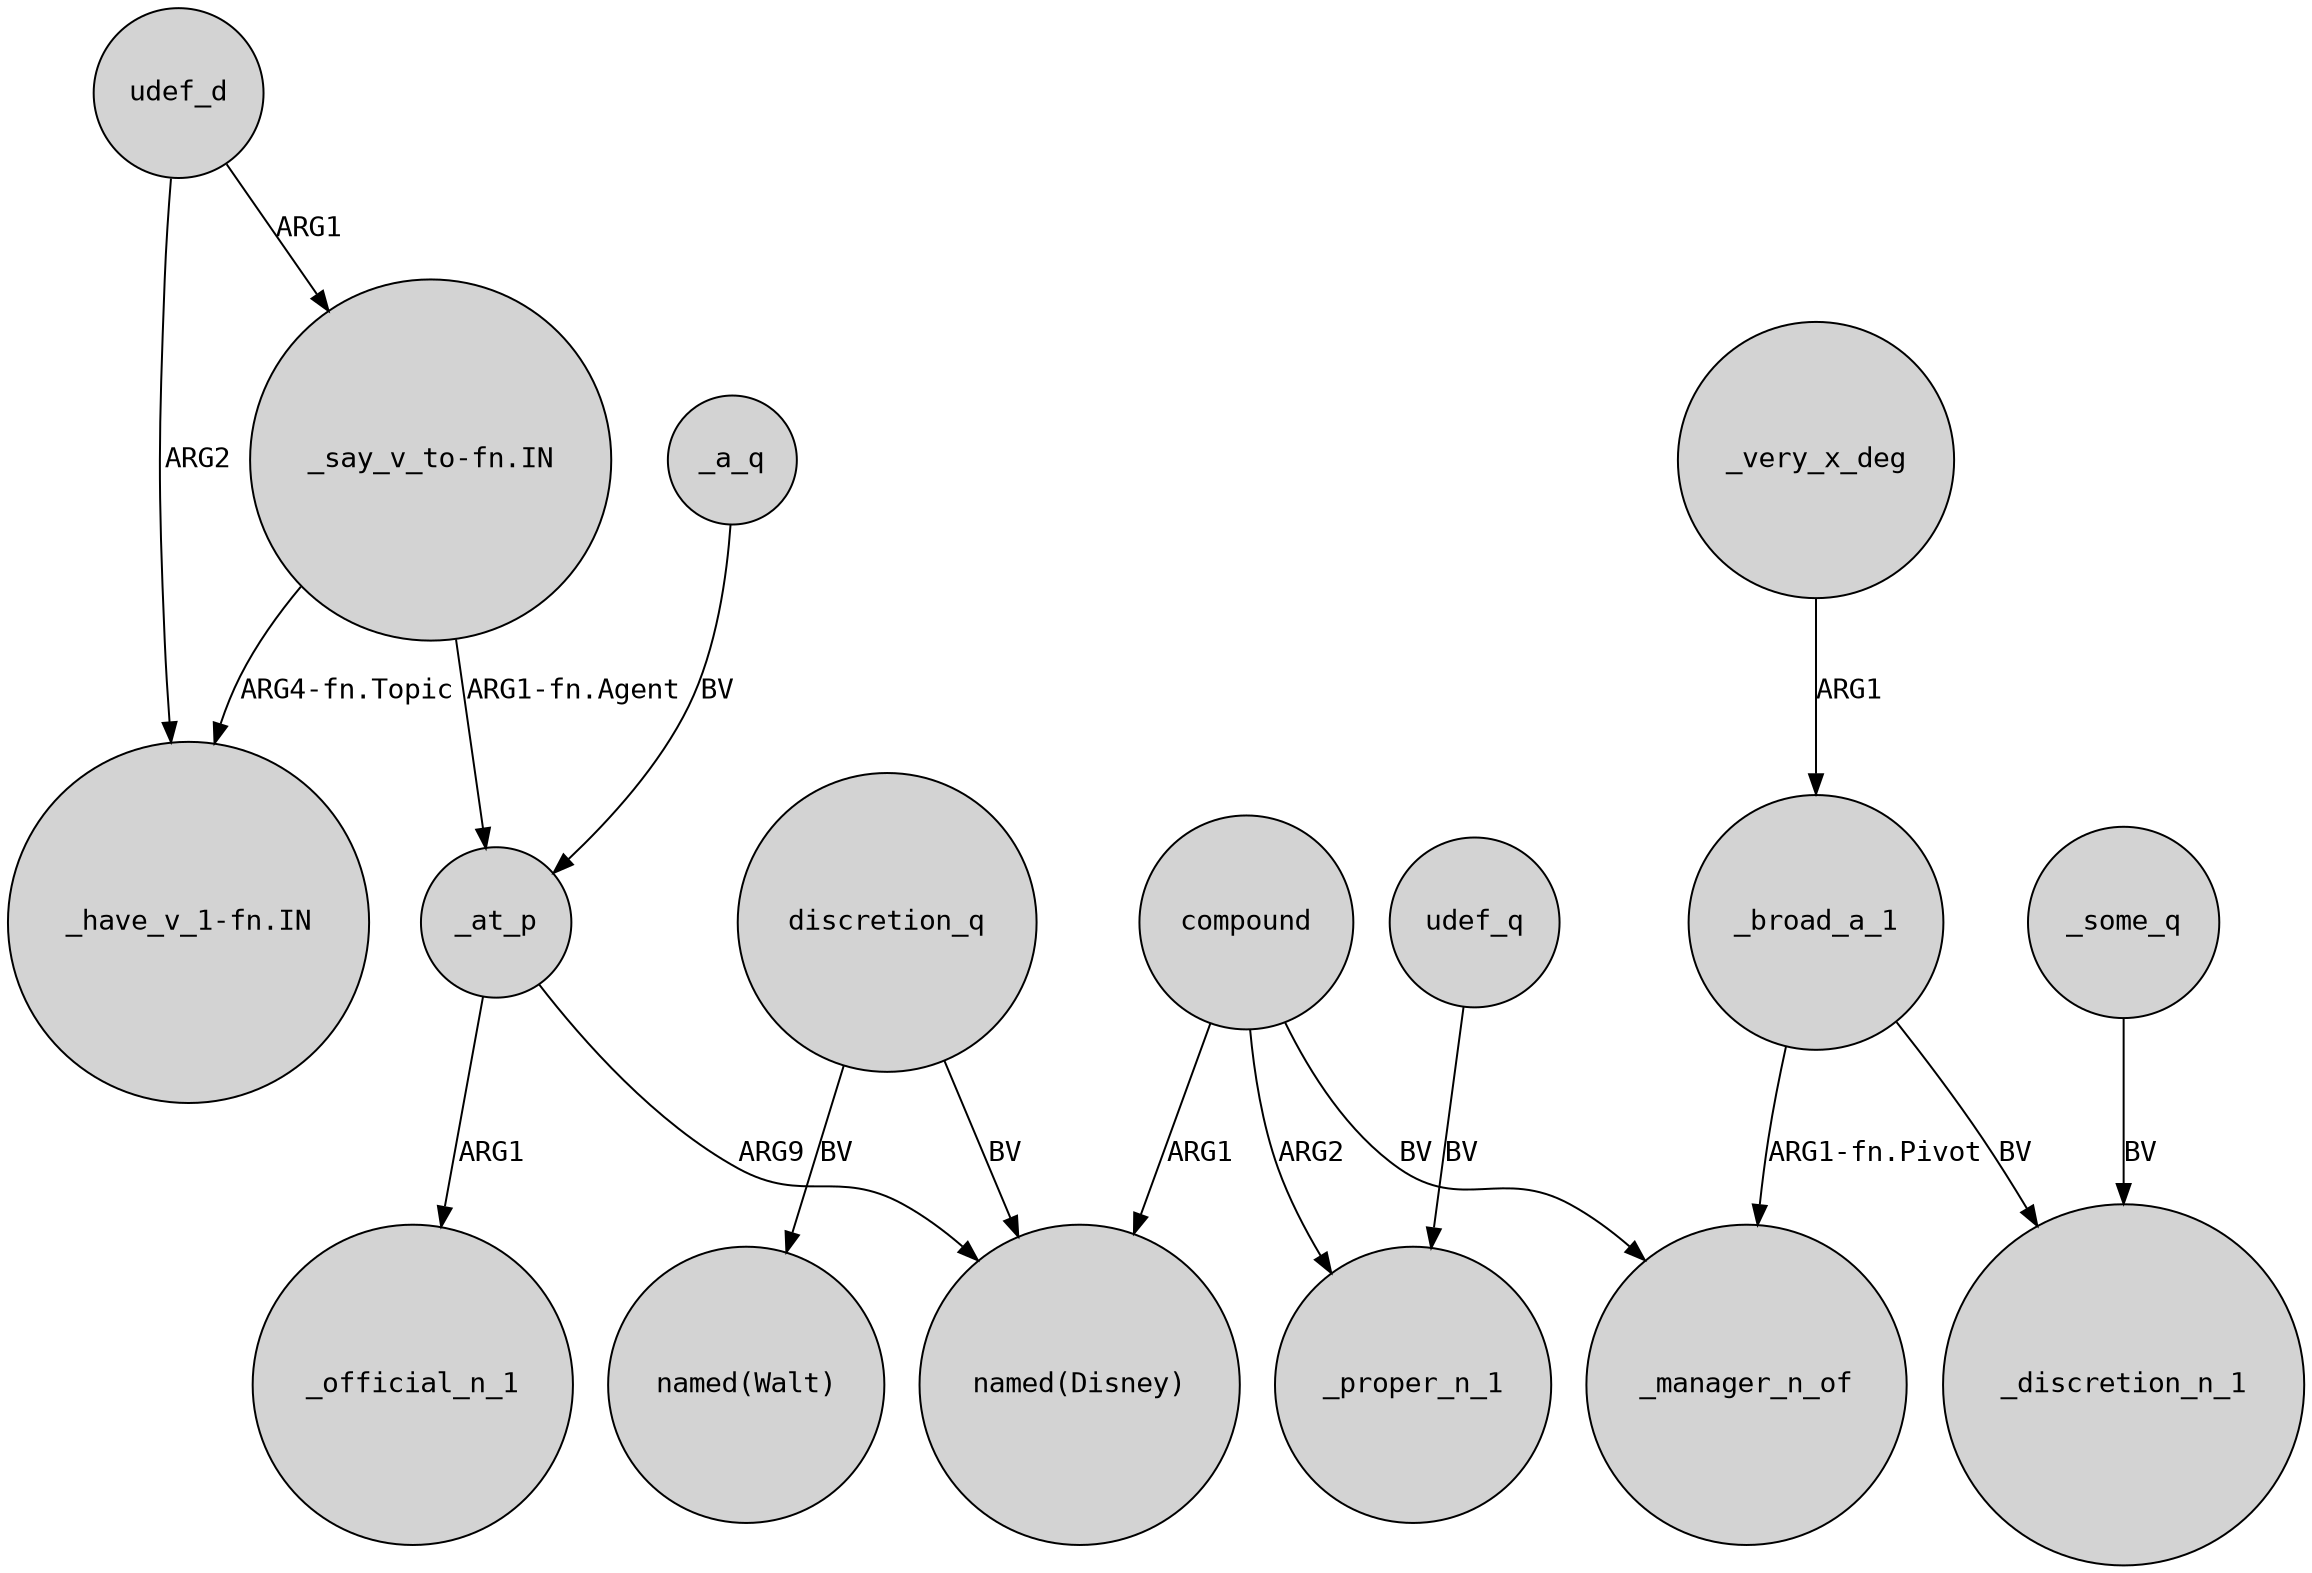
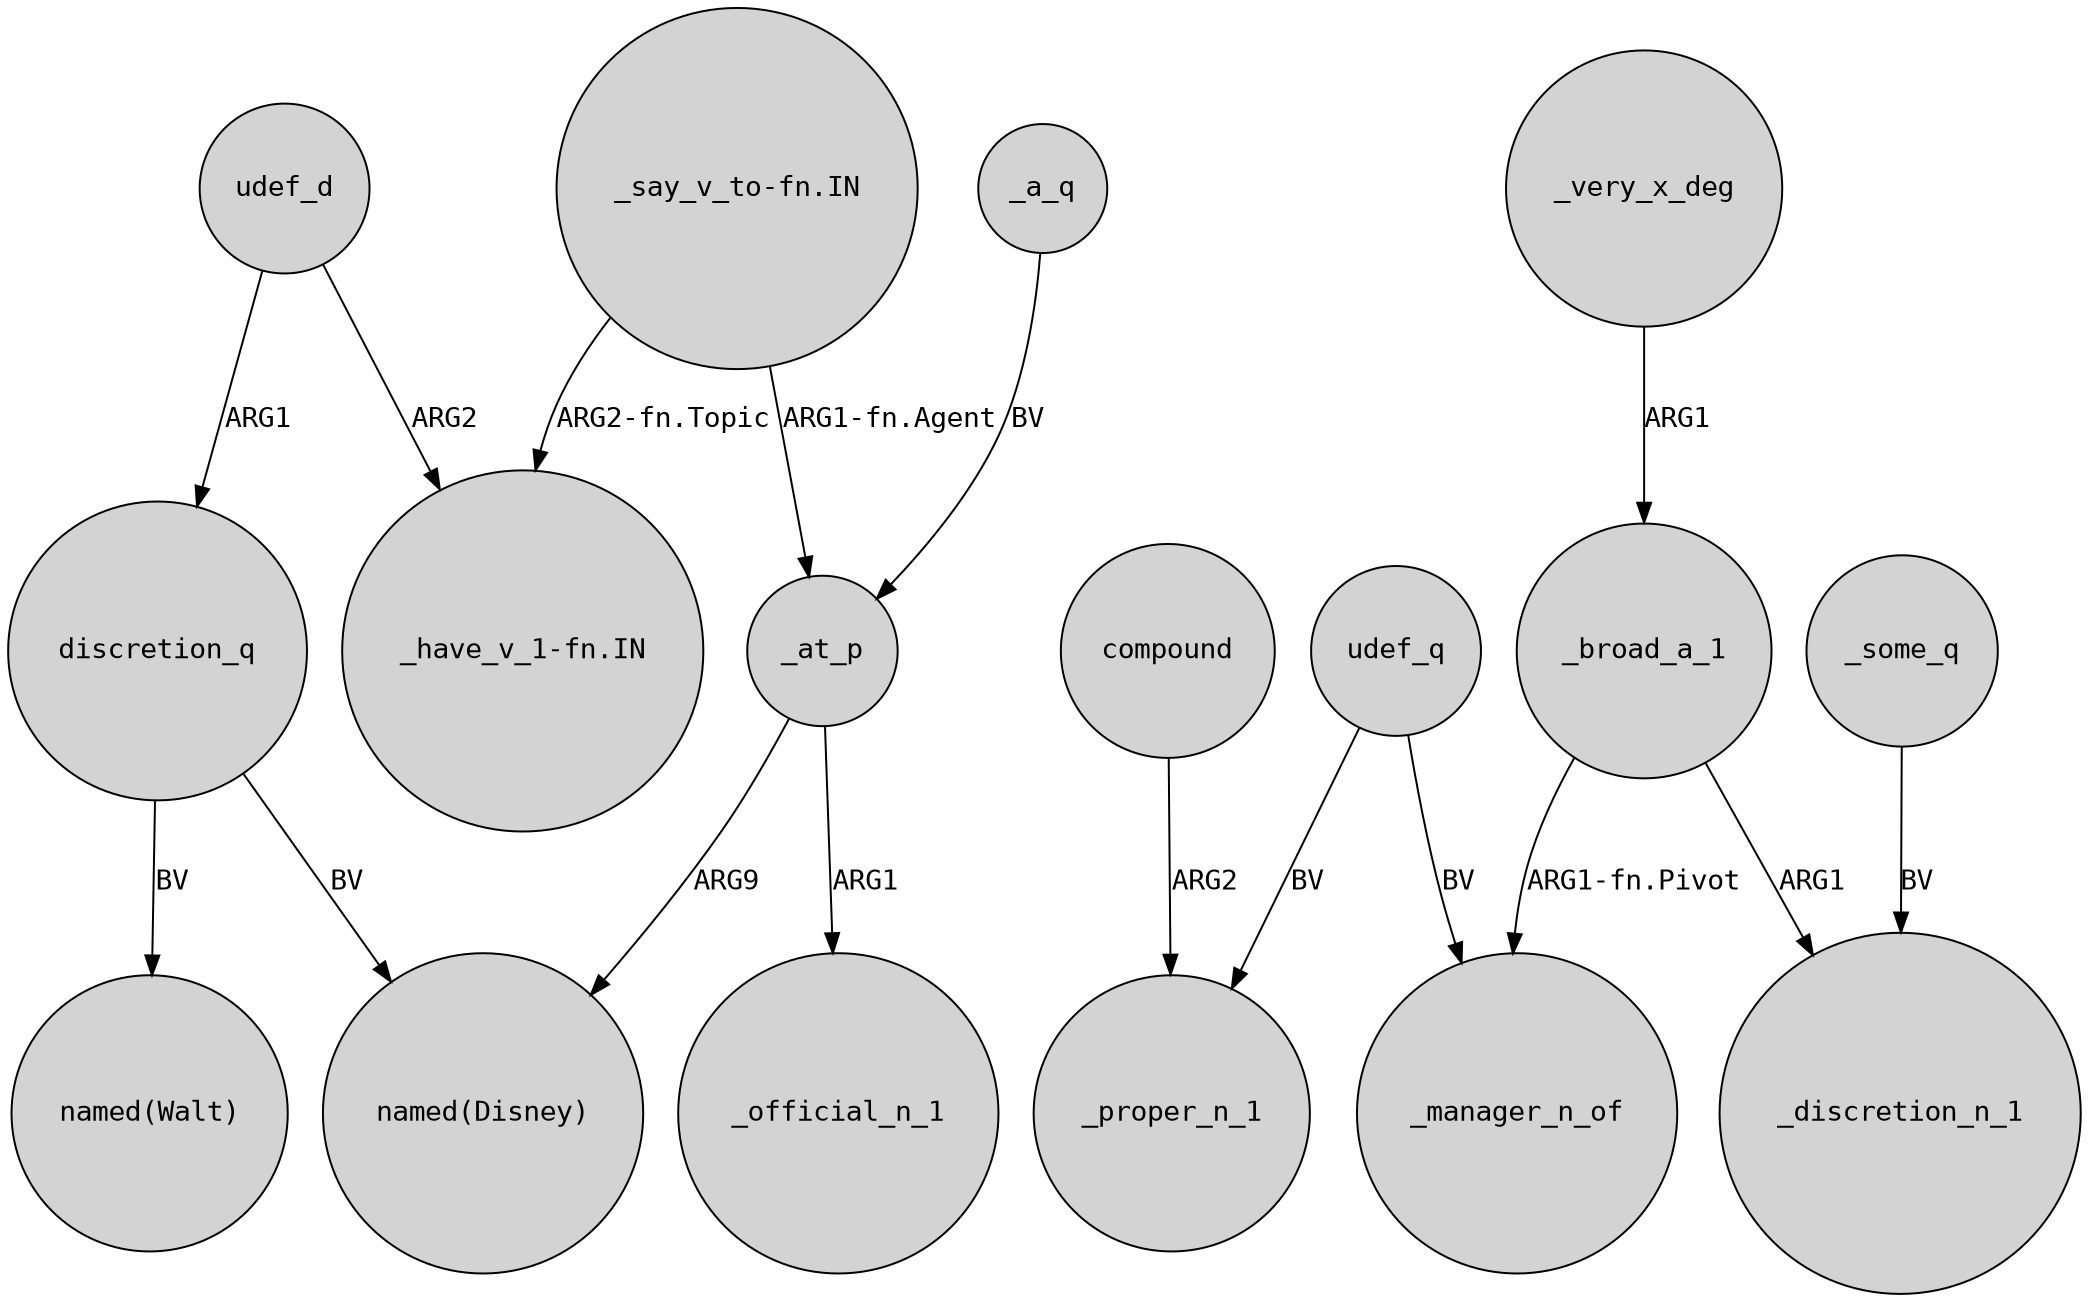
(272, 229) -> (232, 379)
(347, 691) -> (664, 420)
(1176, 1119) -> none
(2015, 1154) -> (1813, 882)
(1428, 1183) -> (1428, 841)
